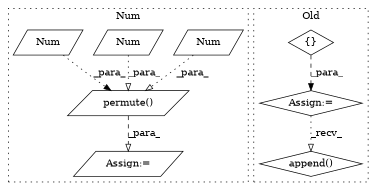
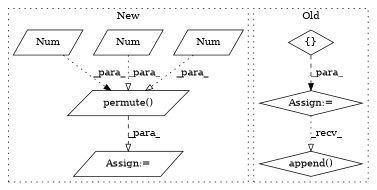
(128, 16) -> (128, 16)
